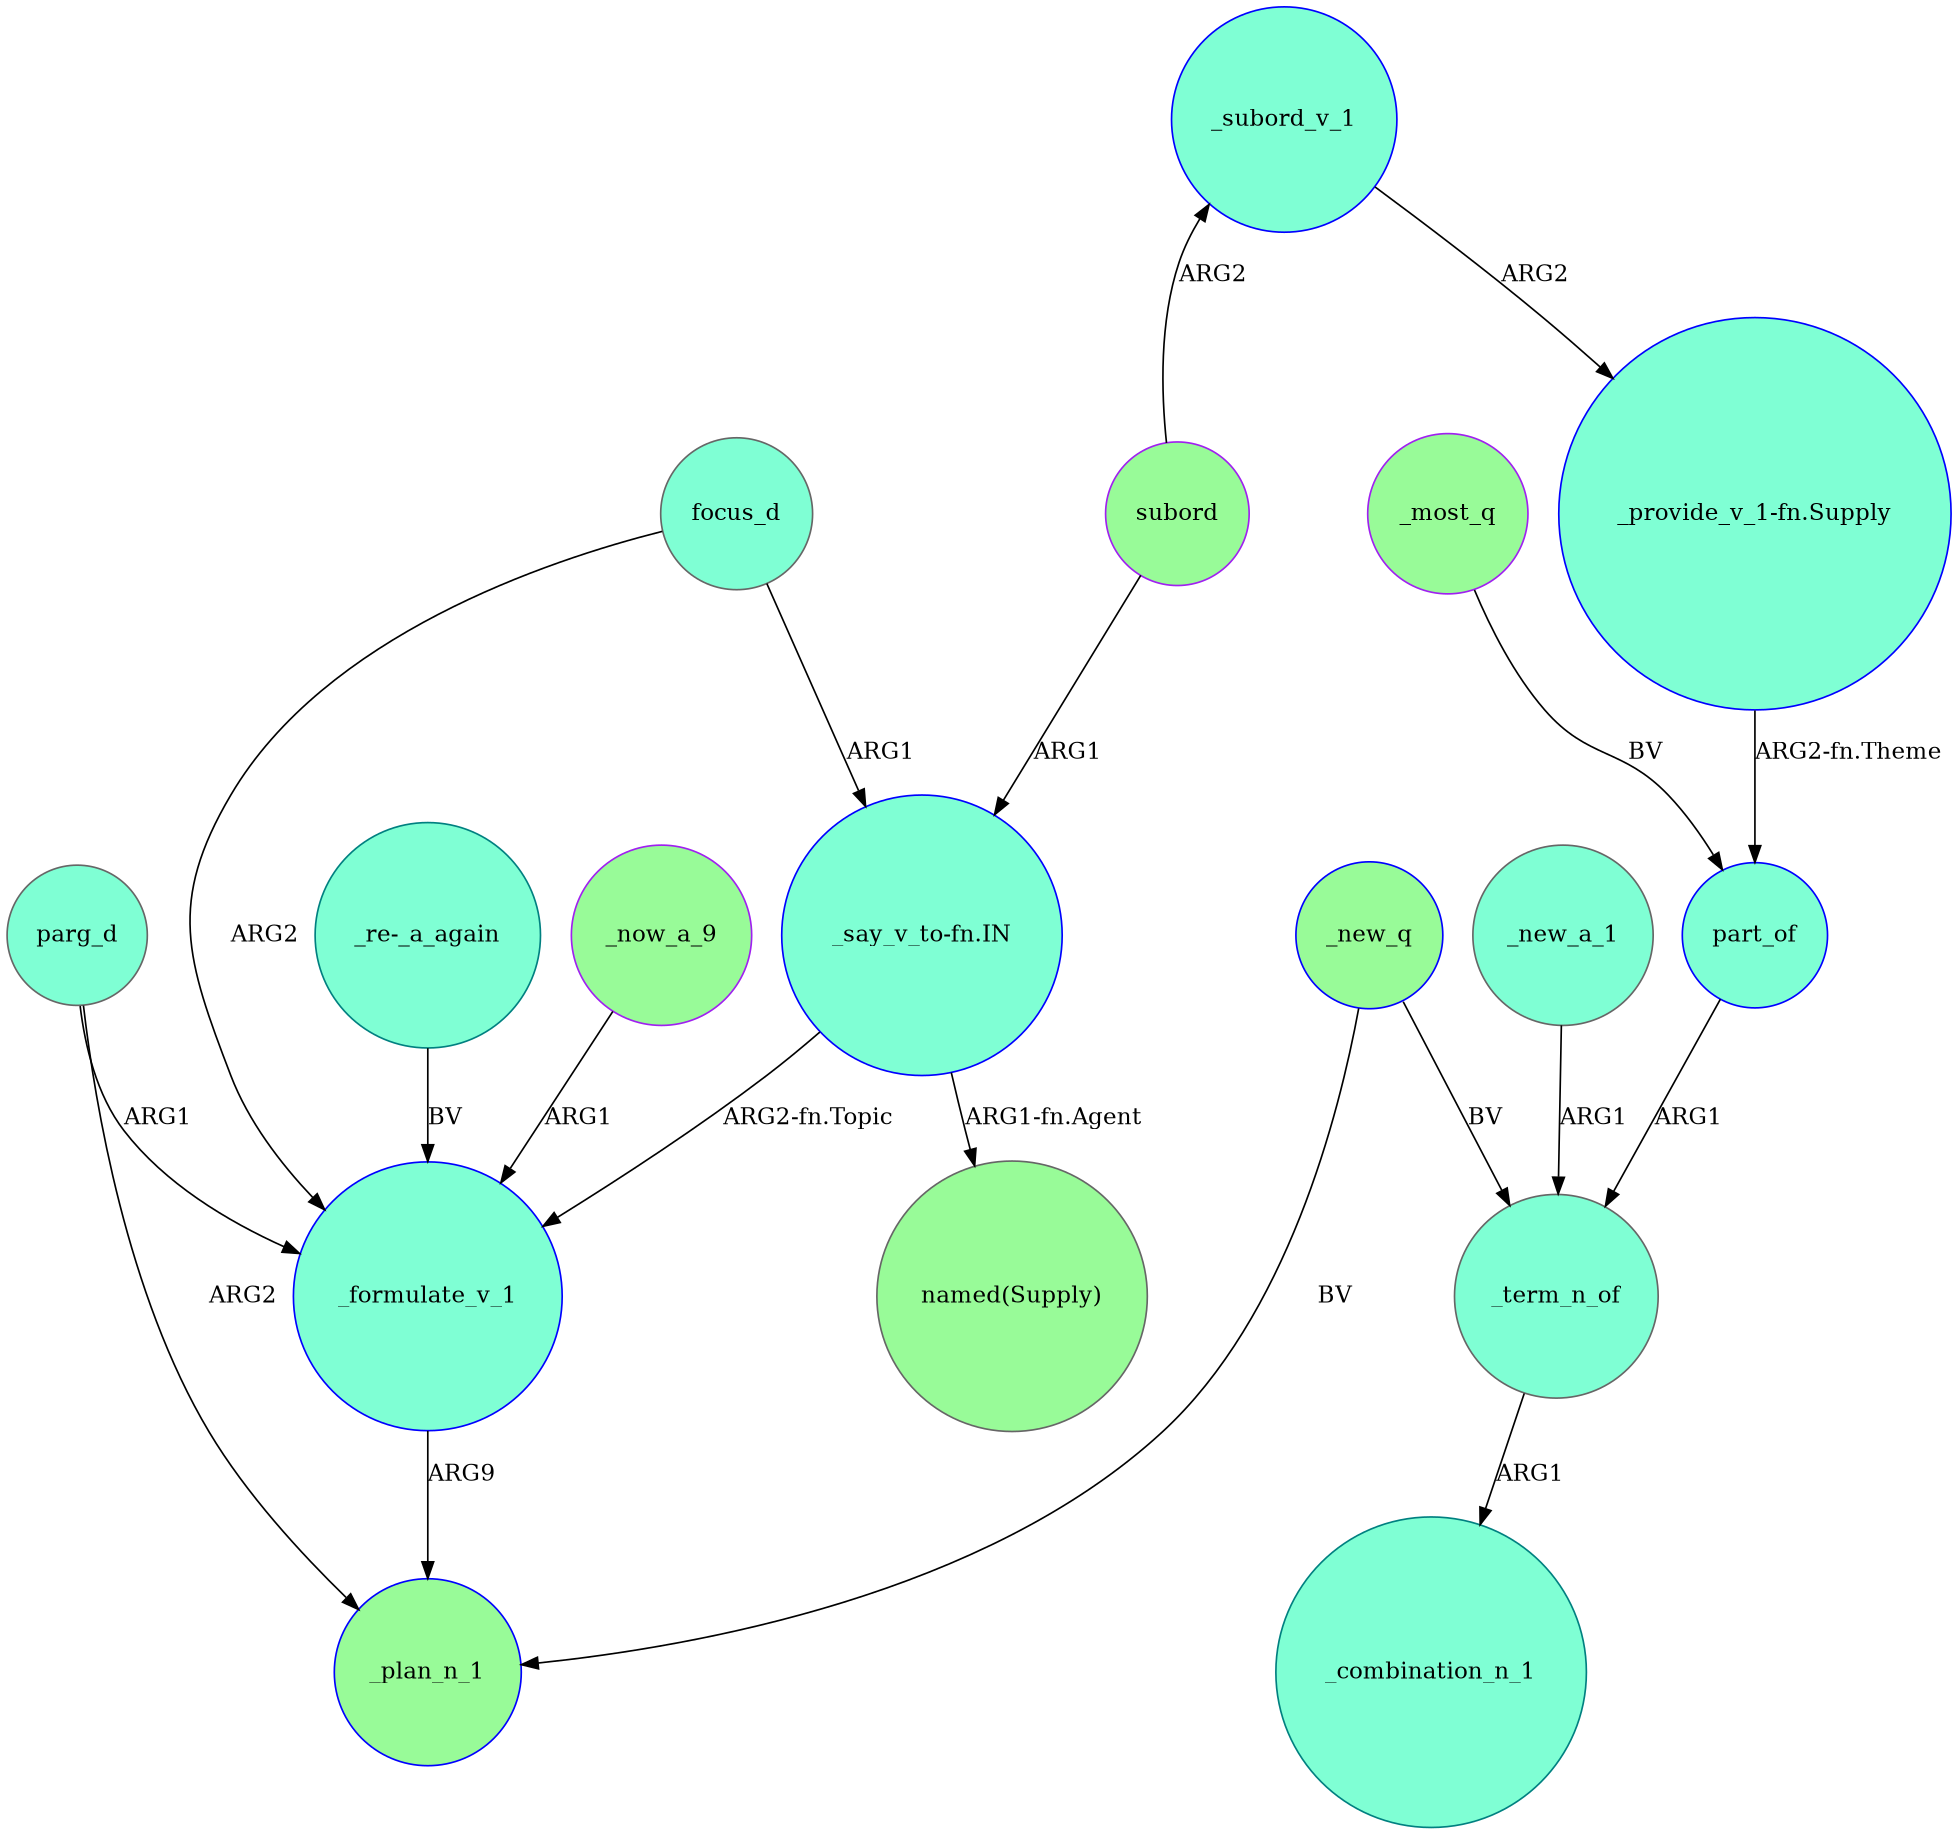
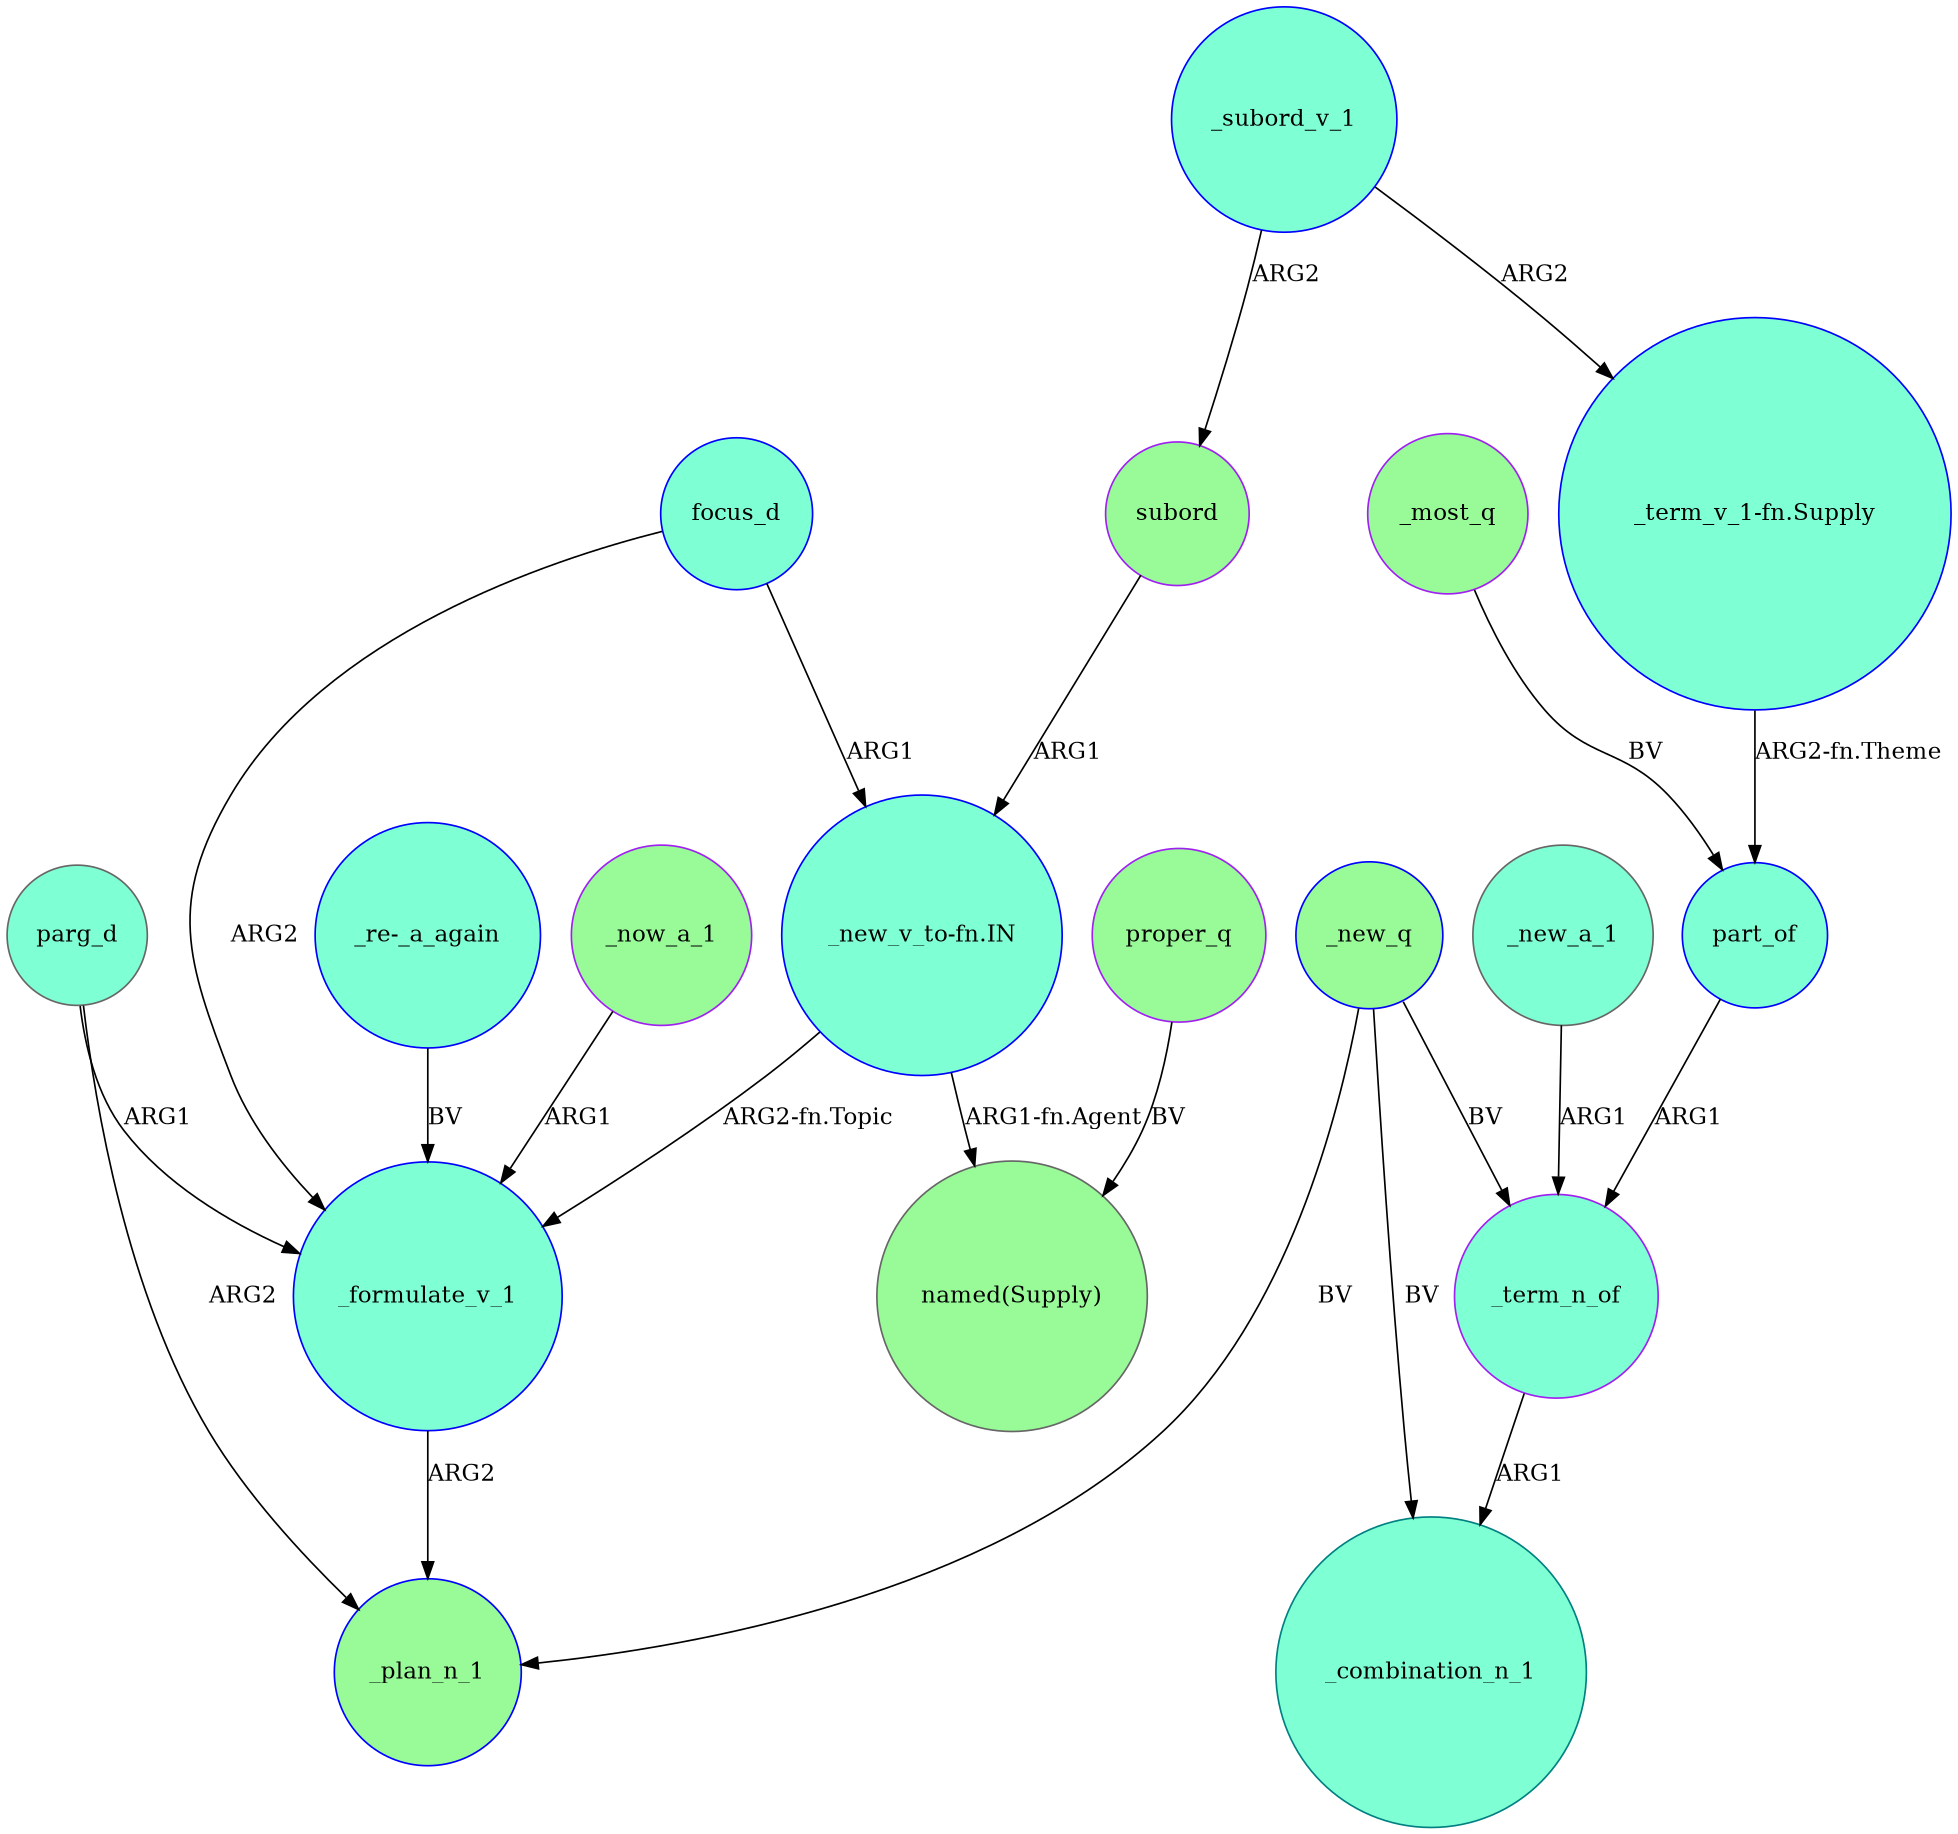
(1166, 328) -> (1235, 331)
(737, 514) -> (737, 514)
(1755, 514) -> (1755, 514)
(428, 935) -> (428, 935)
(662, 935) -> (662, 935)
(922, 935) -> (922, 935)
none -> (1179, 935)
none -> (1390, 1255)
(1556, 1296) -> (1556, 1296)
(462, 1475) -> (462, 1475)
